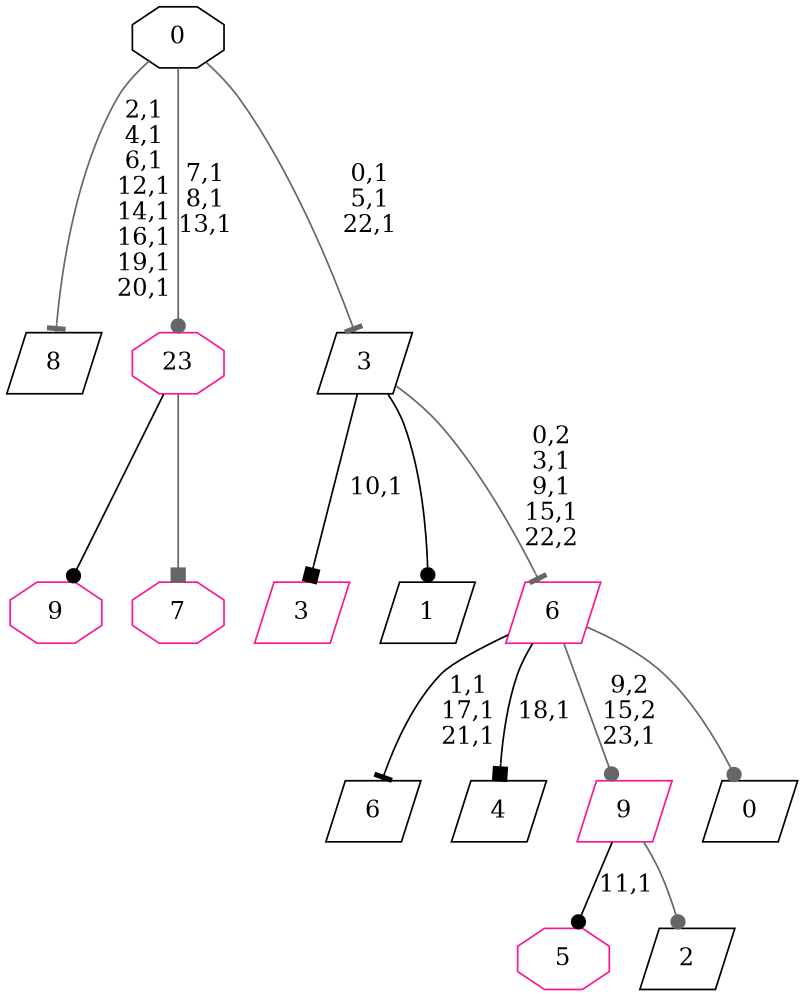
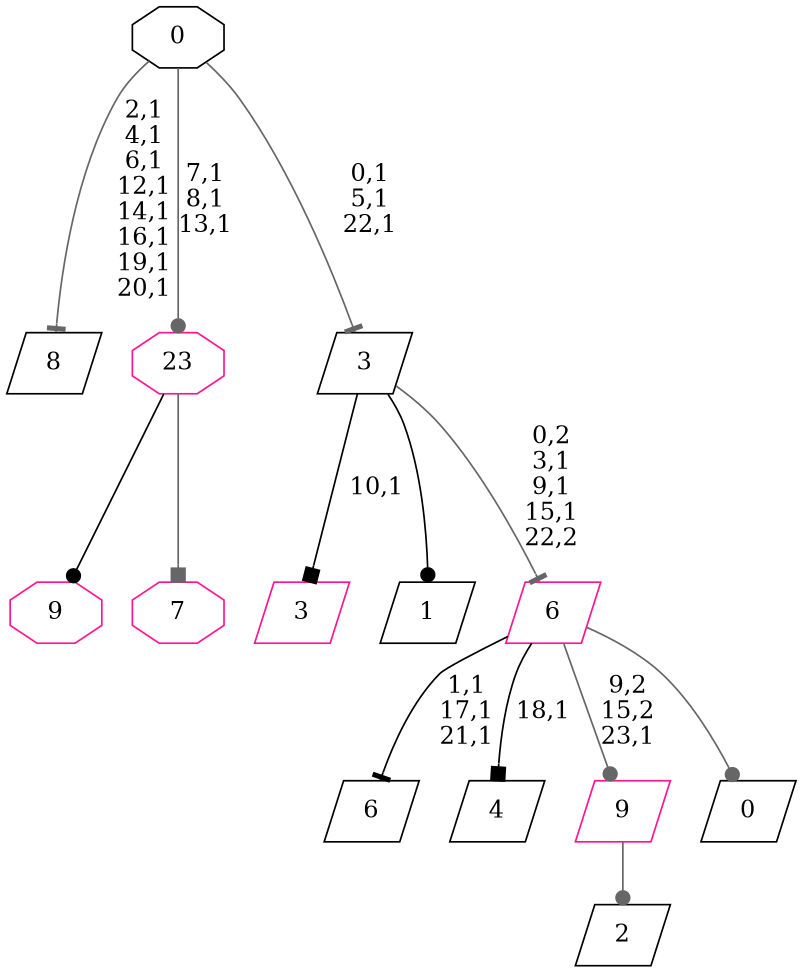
(563, 959) -> none
